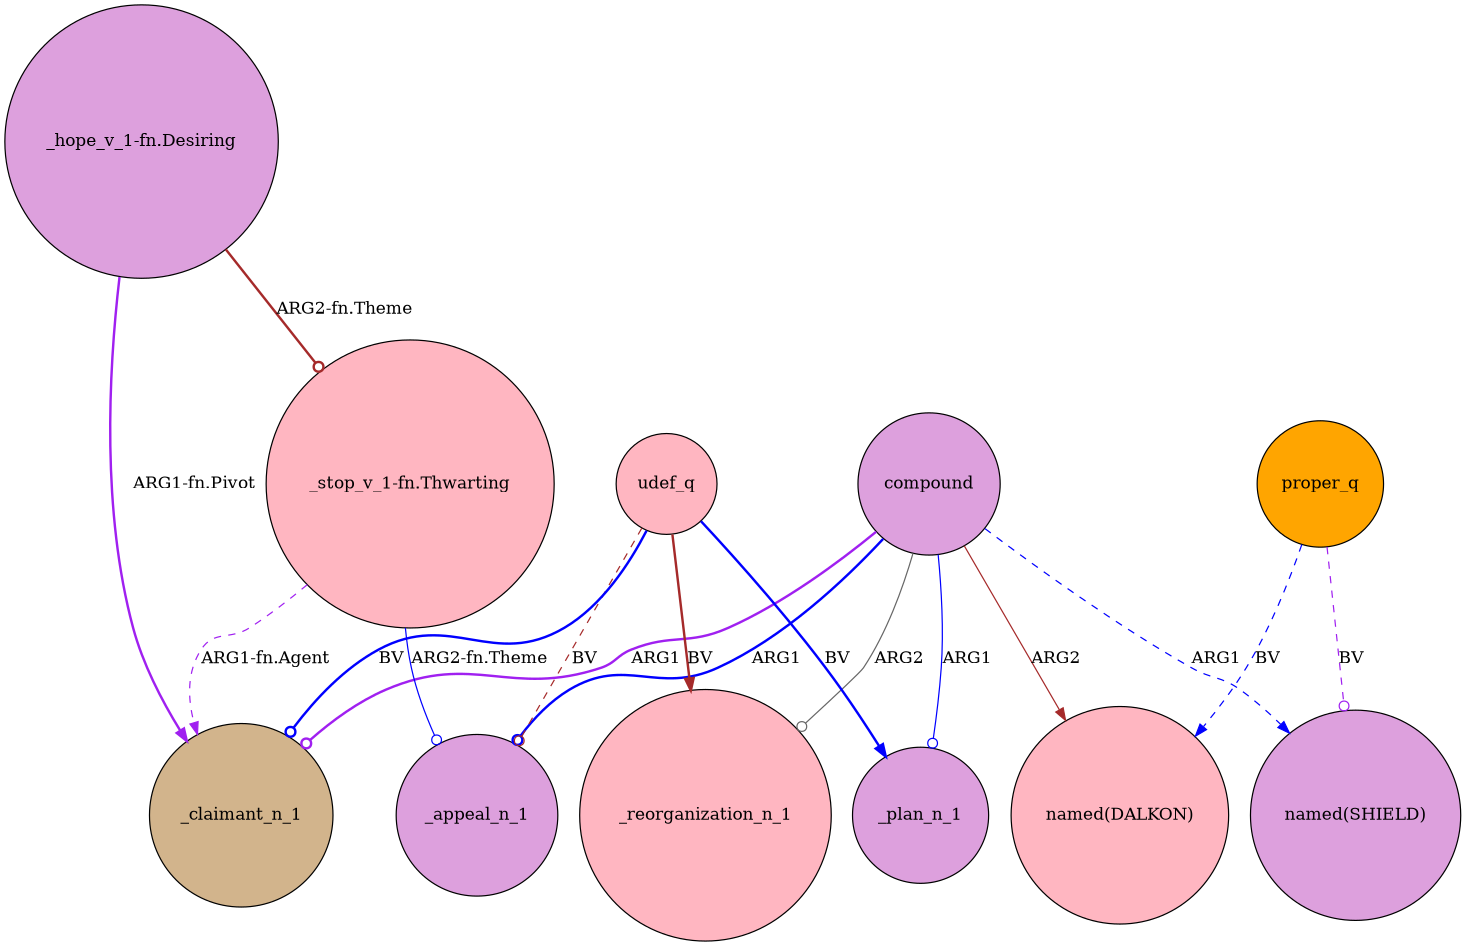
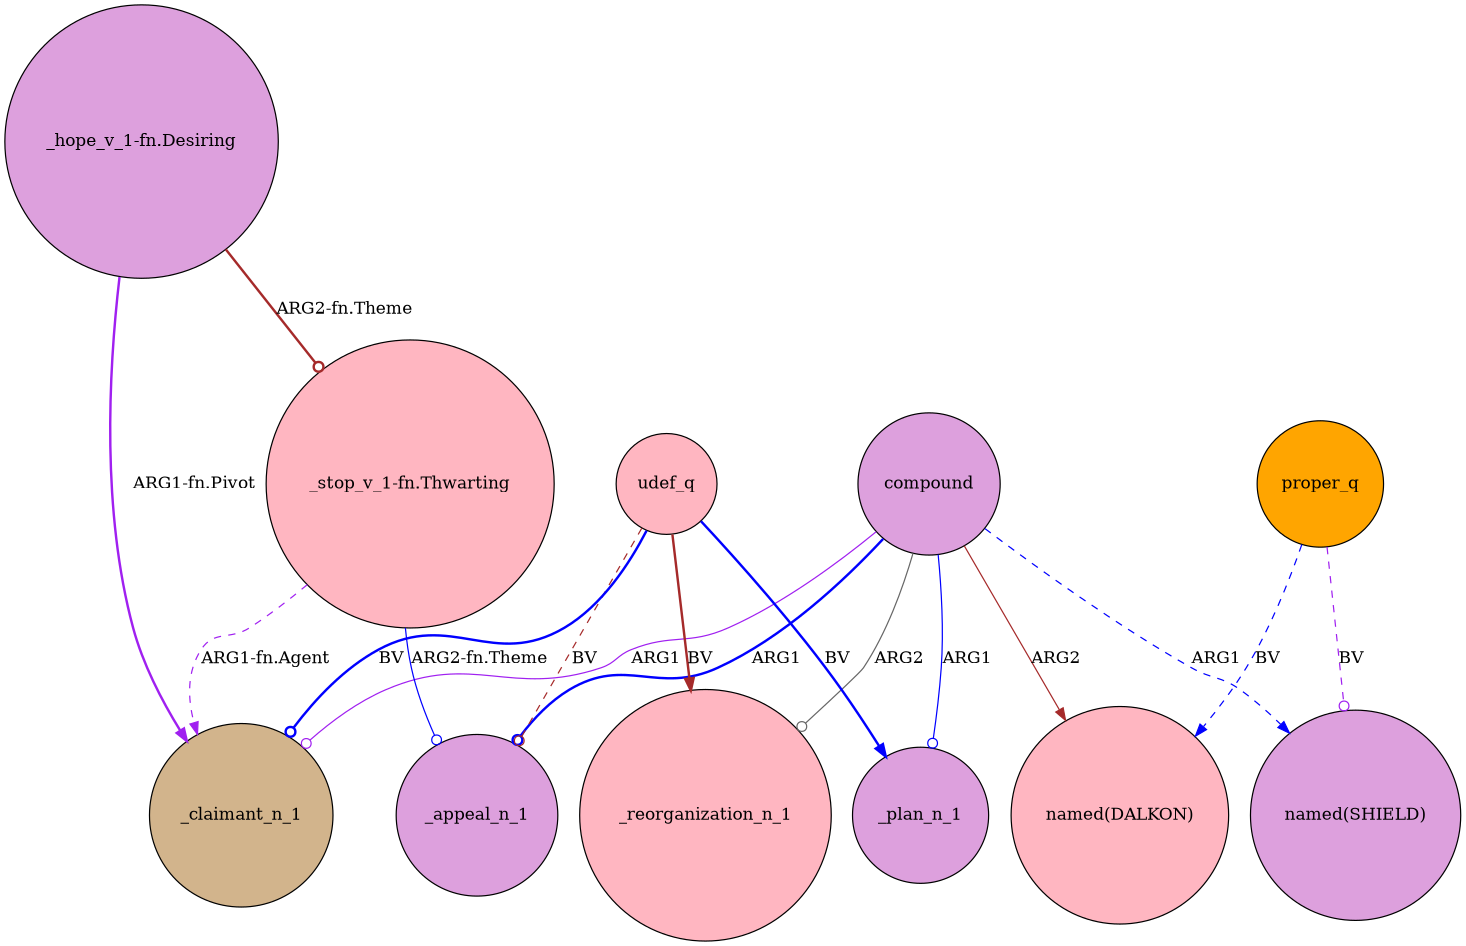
(602, 667) -> (602, 667)
